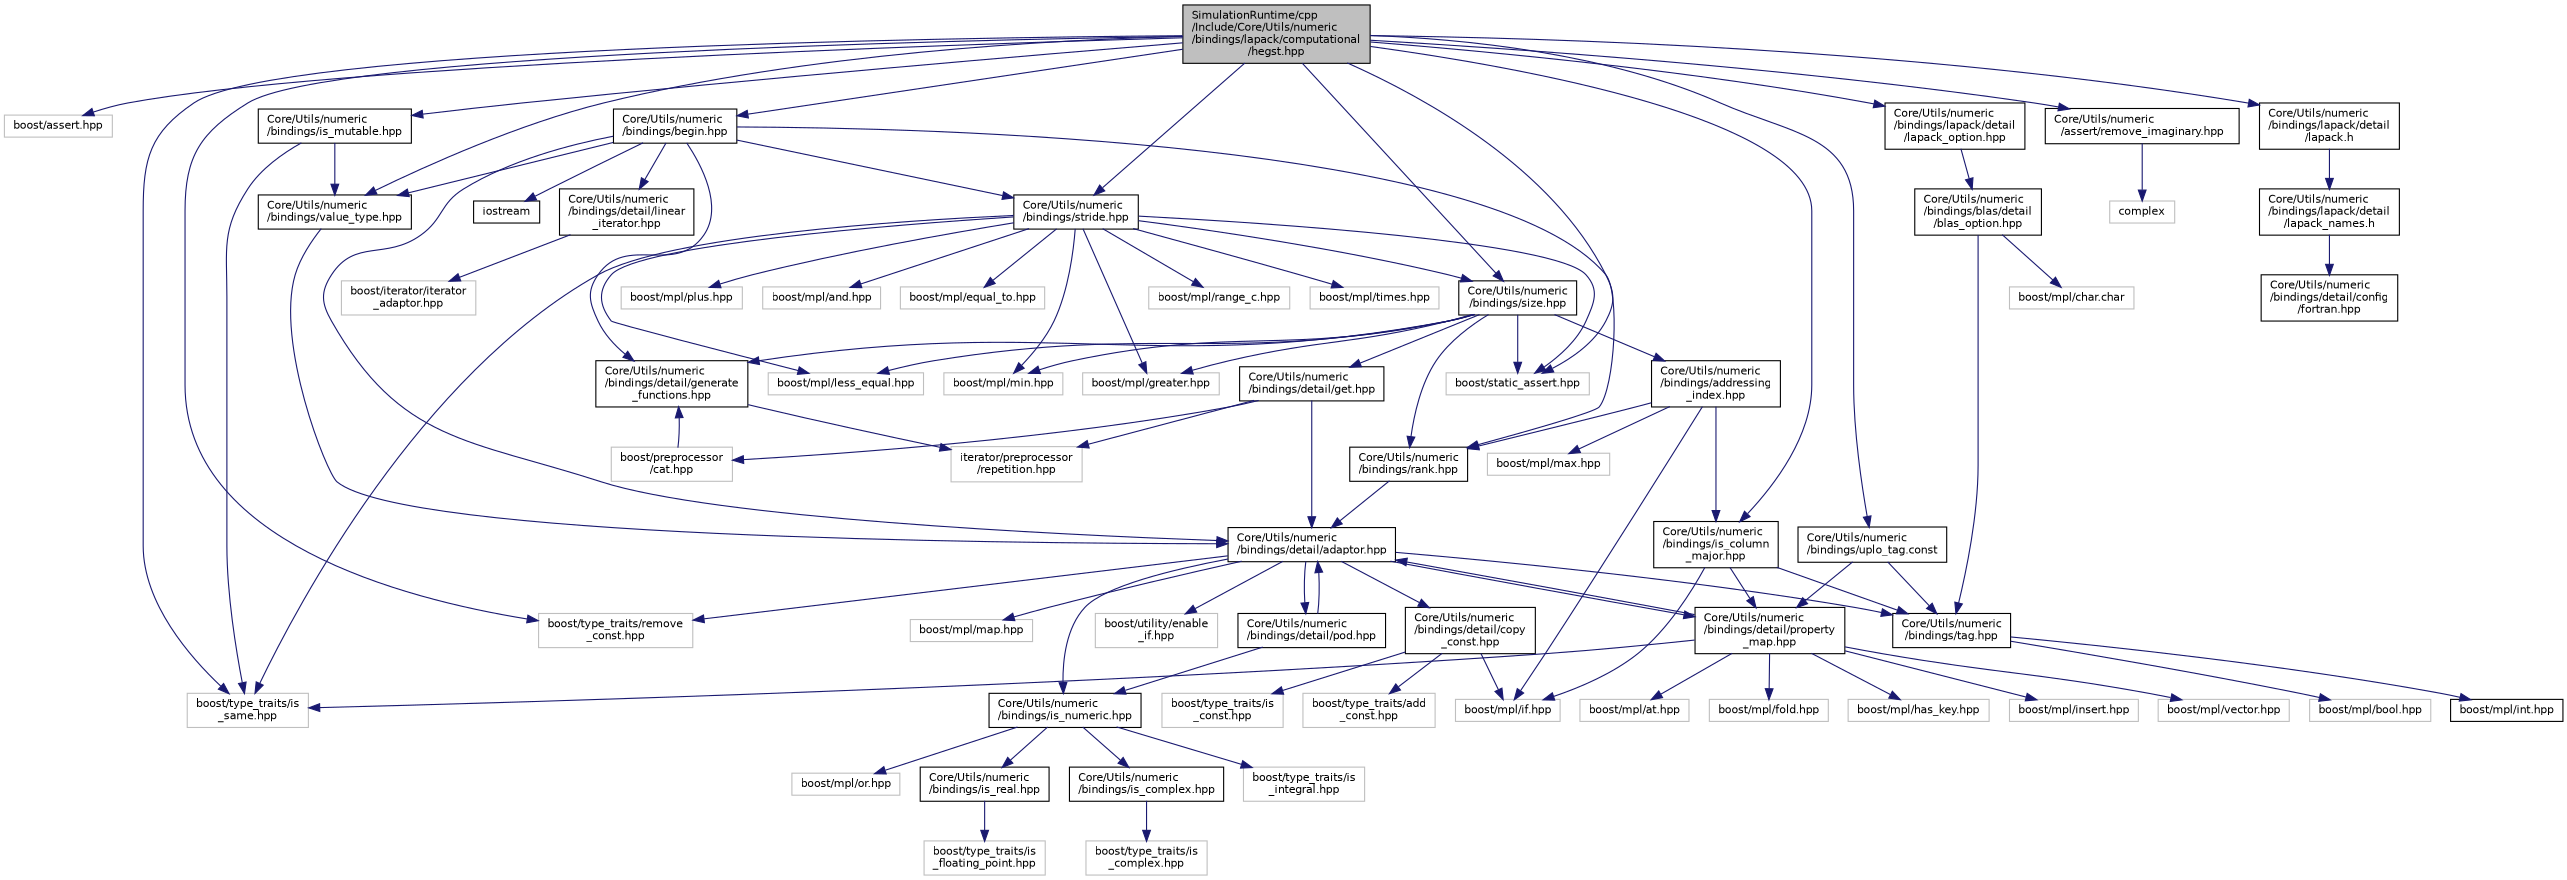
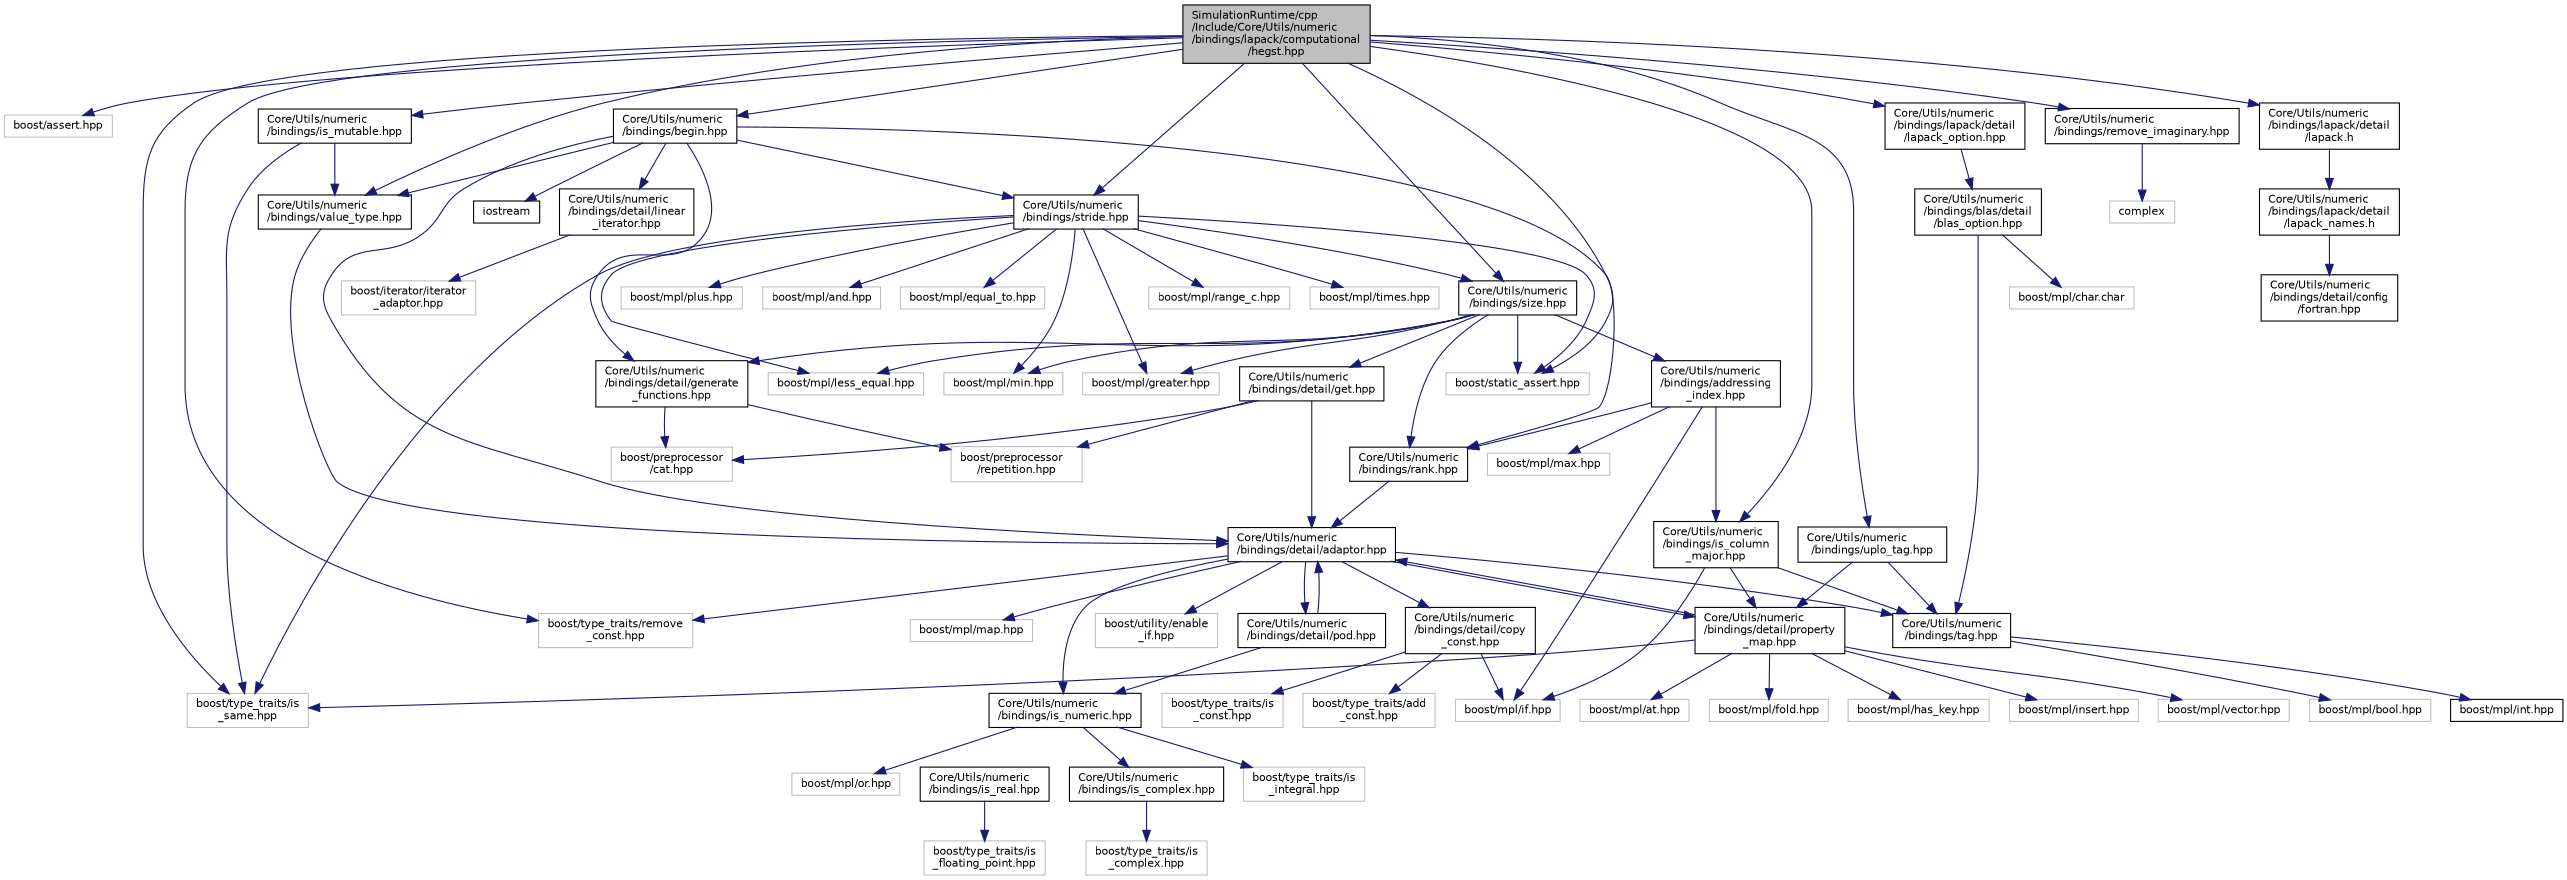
(2142, 126) -> (2142, 126)
(679, 433) -> (664, 422)
(1017, 464) -> (1017, 464)
(1872, 545) -> (1872, 545)
(1029, 744) -> none
